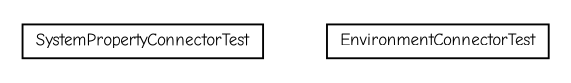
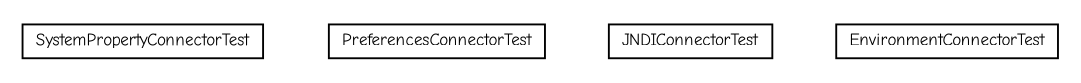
none -> (436, 41)
none -> (690, 41)
